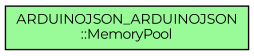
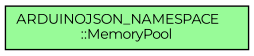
(127, 28) -> (127, 28)
